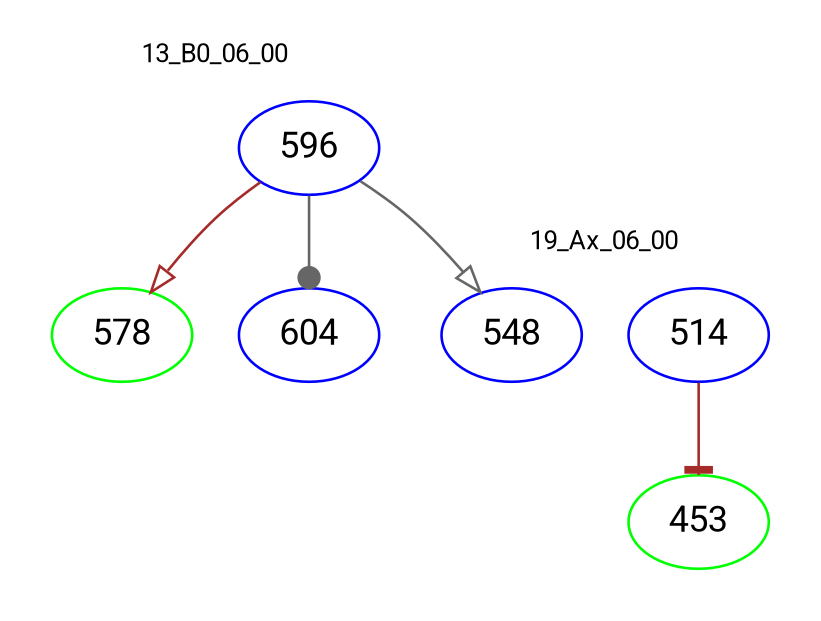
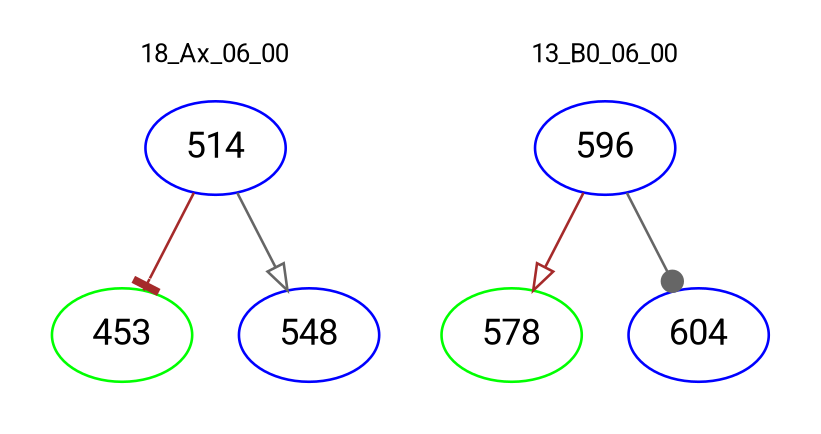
(605, 243) -> (216, 56)
(437, 244) -> (256, 230)
